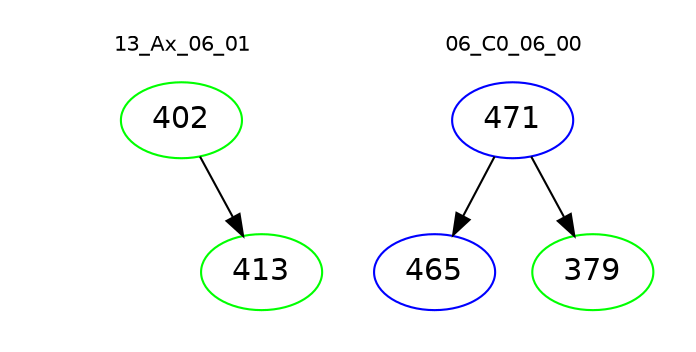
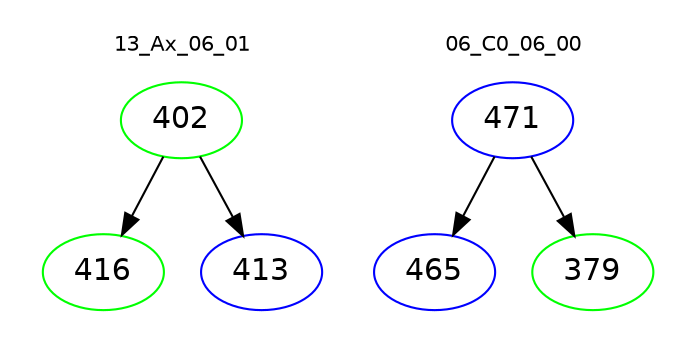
none -> (103, 272)
(262, 272) -> (262, 272)
